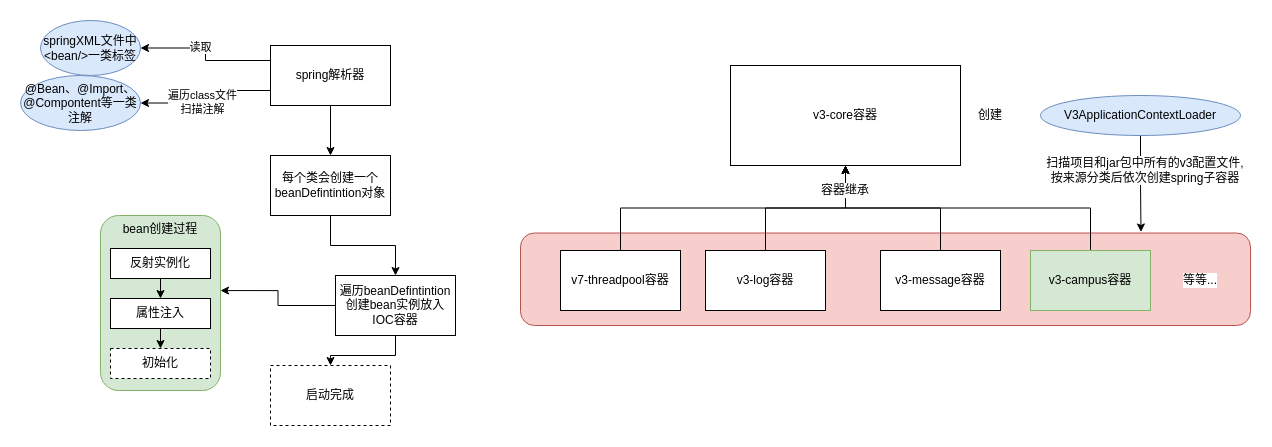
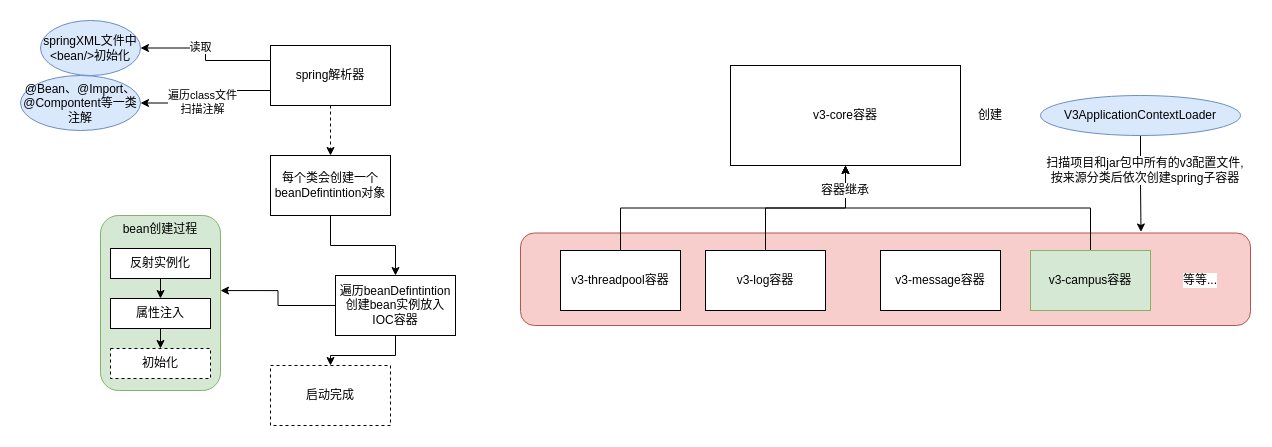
(91, 49) -> (91, 49)
(331, 127) -> (331, 127)
(941, 230) -> none
(621, 281) -> (621, 281)
